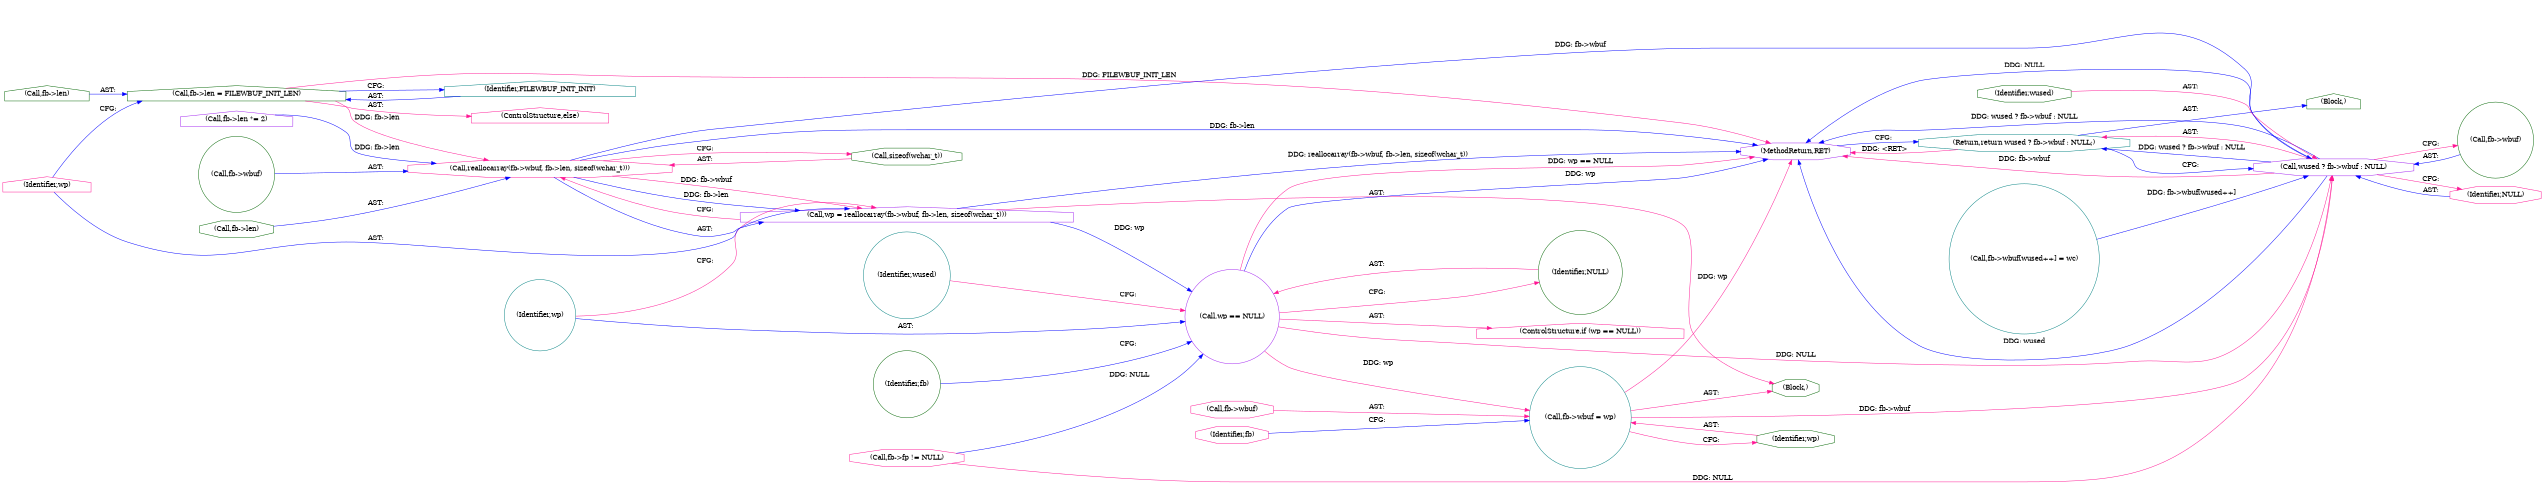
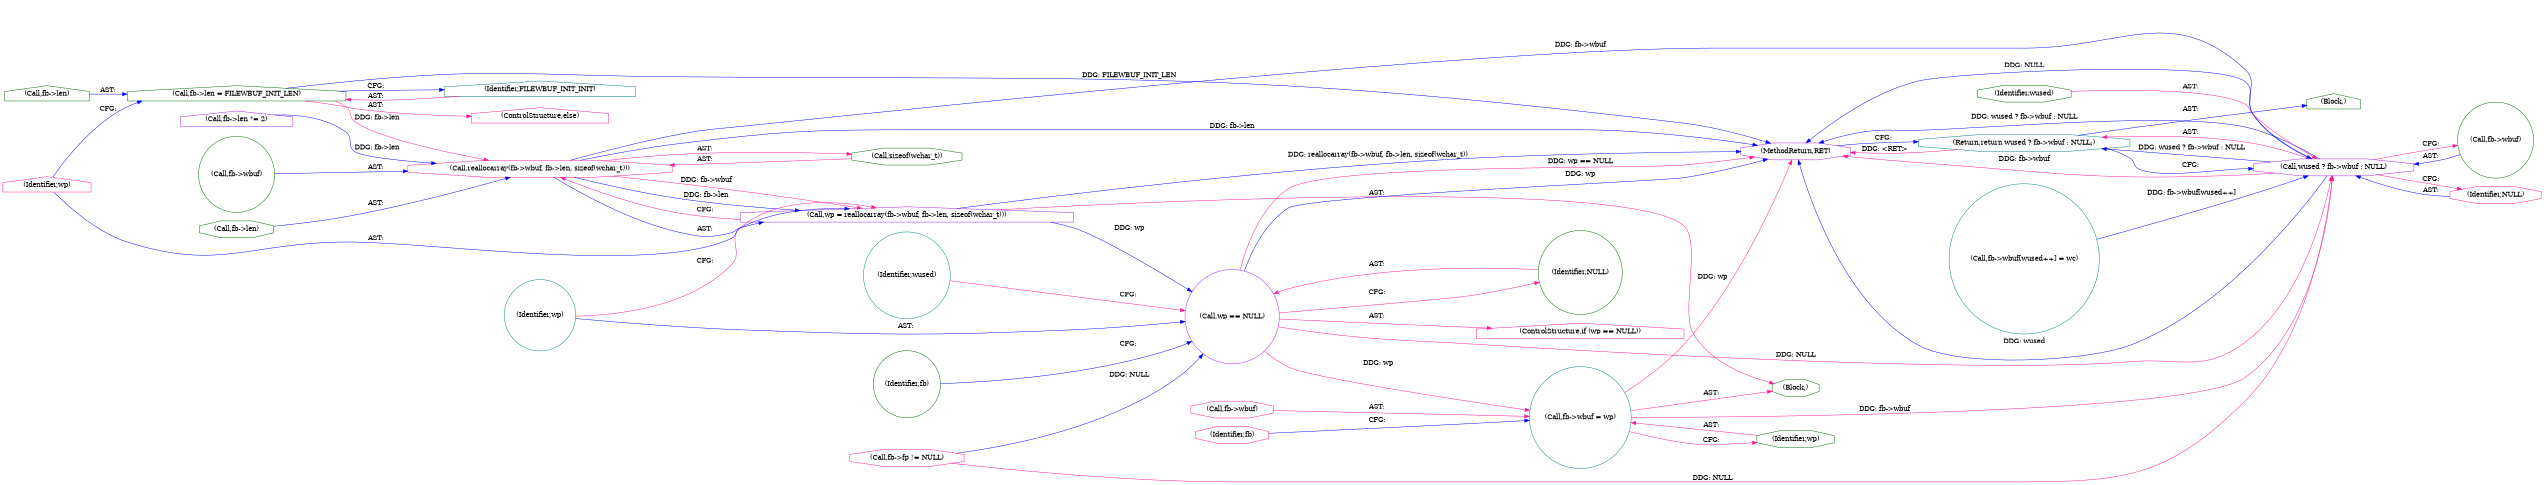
(1028, 78) -> (1028, 78)
(406, 100) -> (406, 100)
(706, 149) -> (706, 149)
